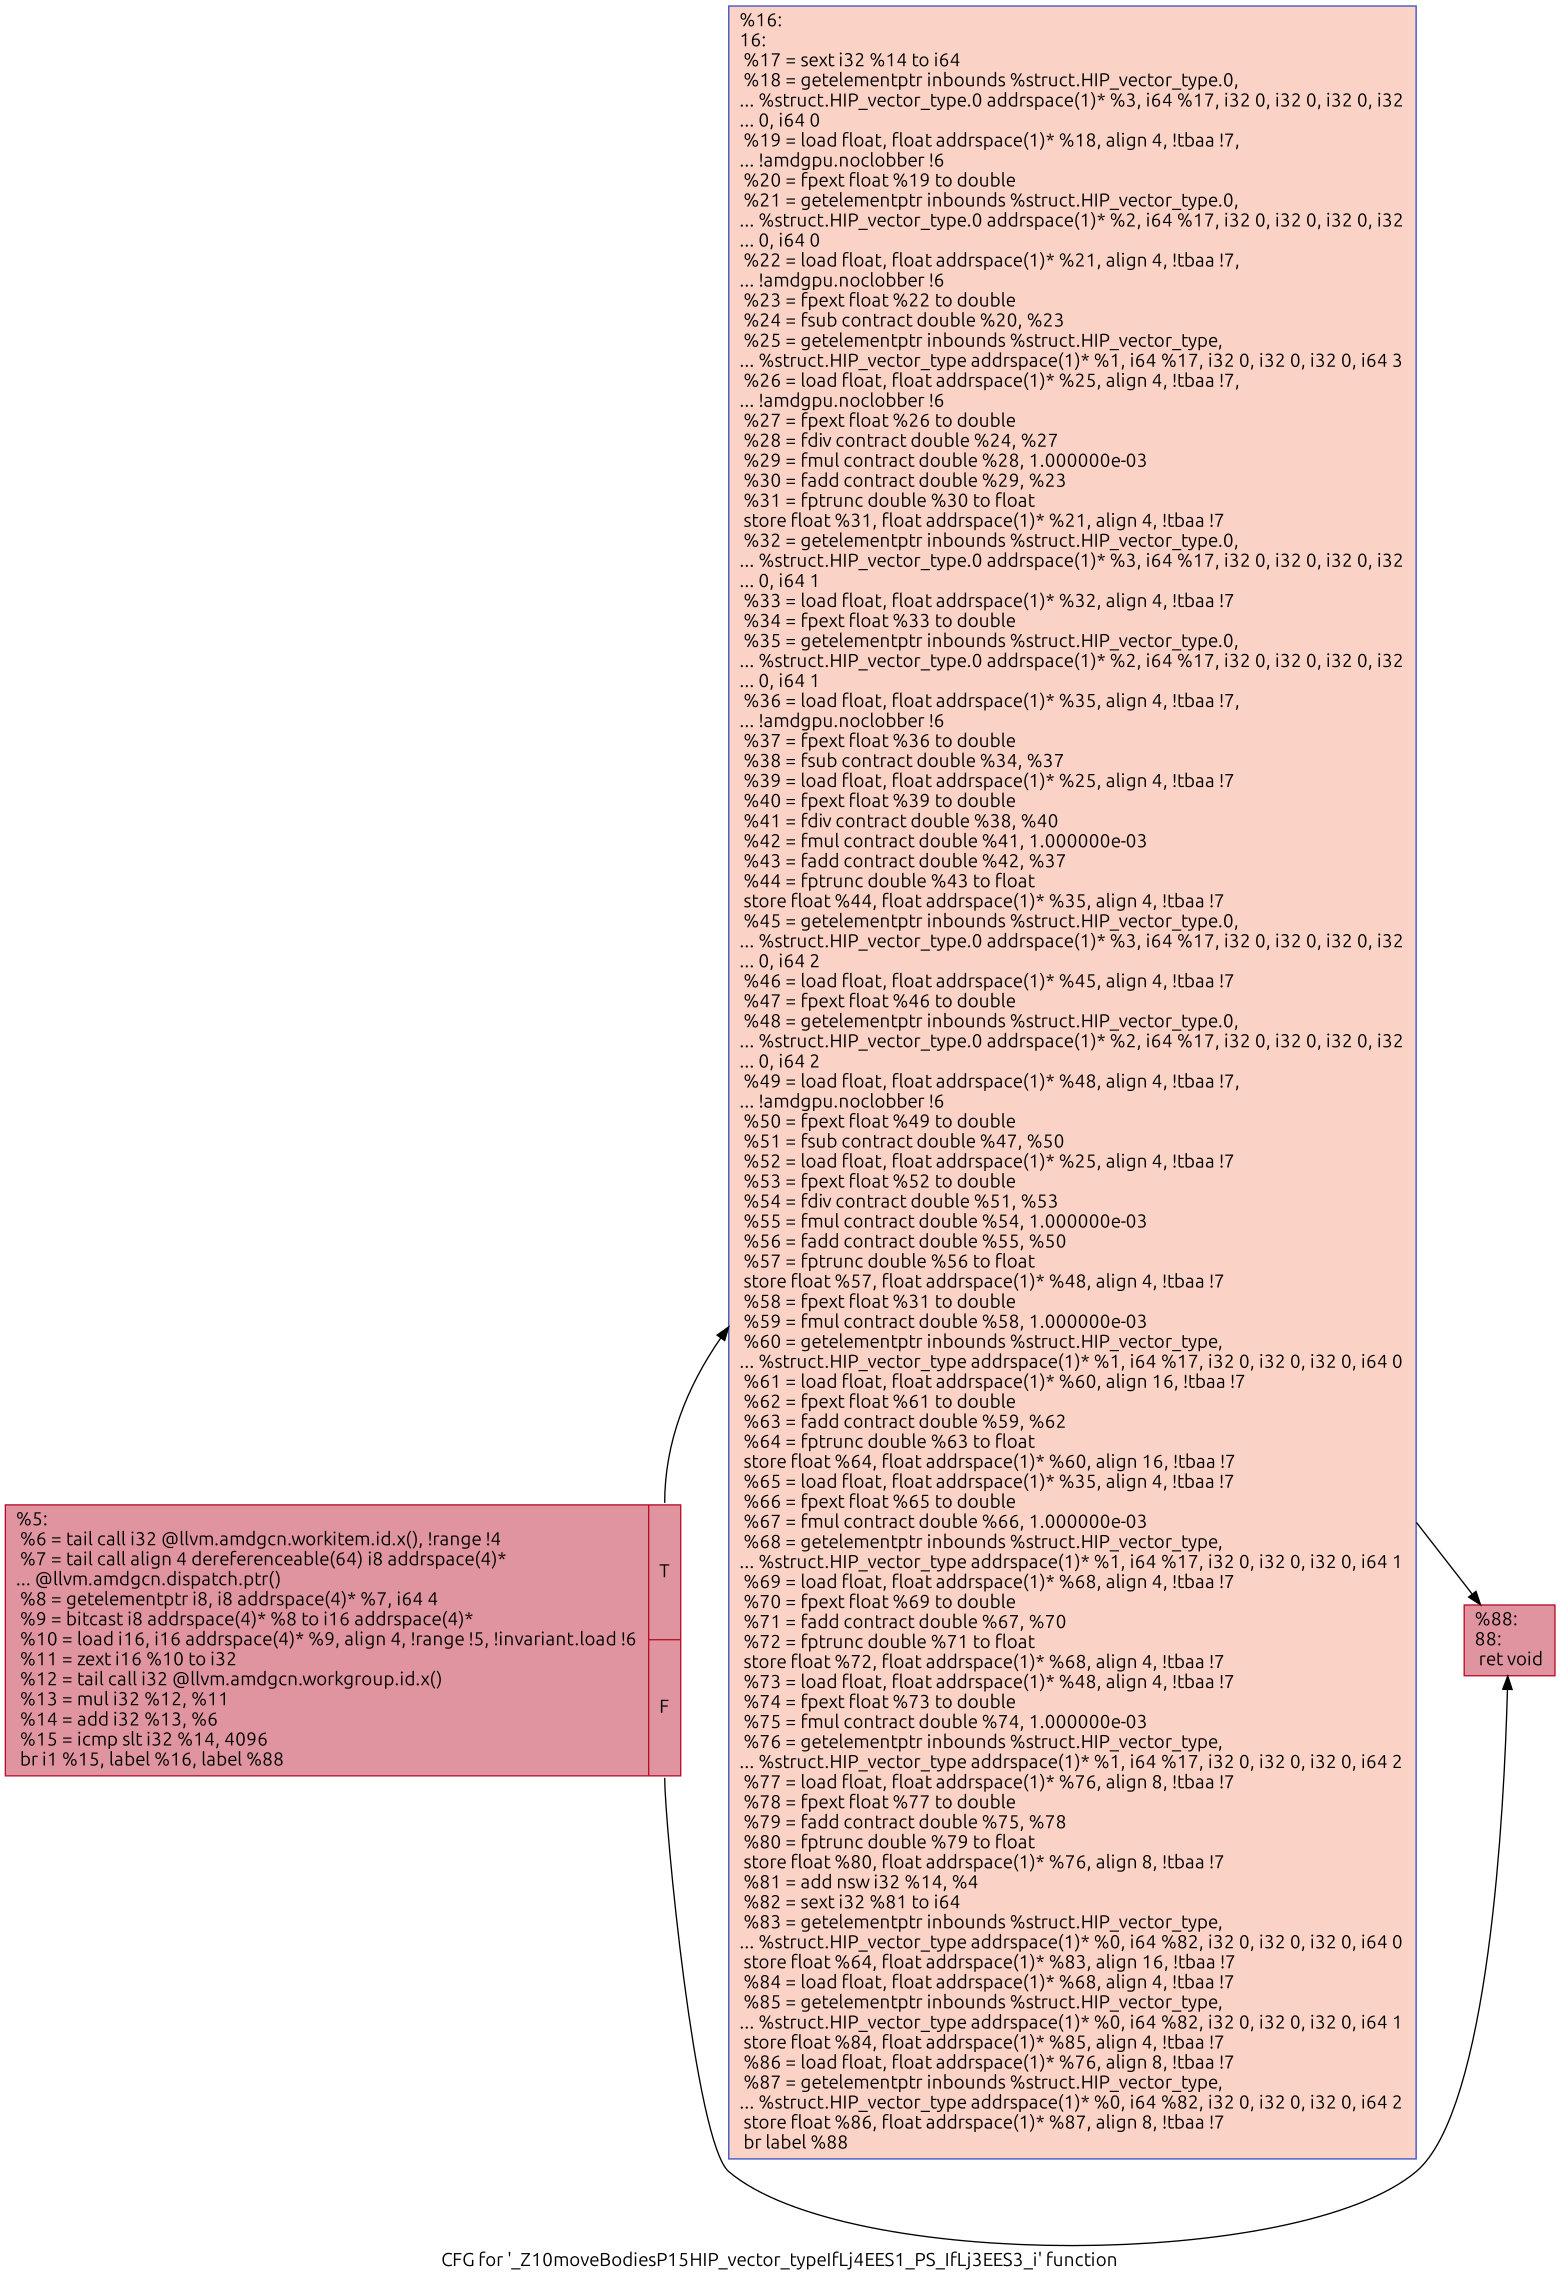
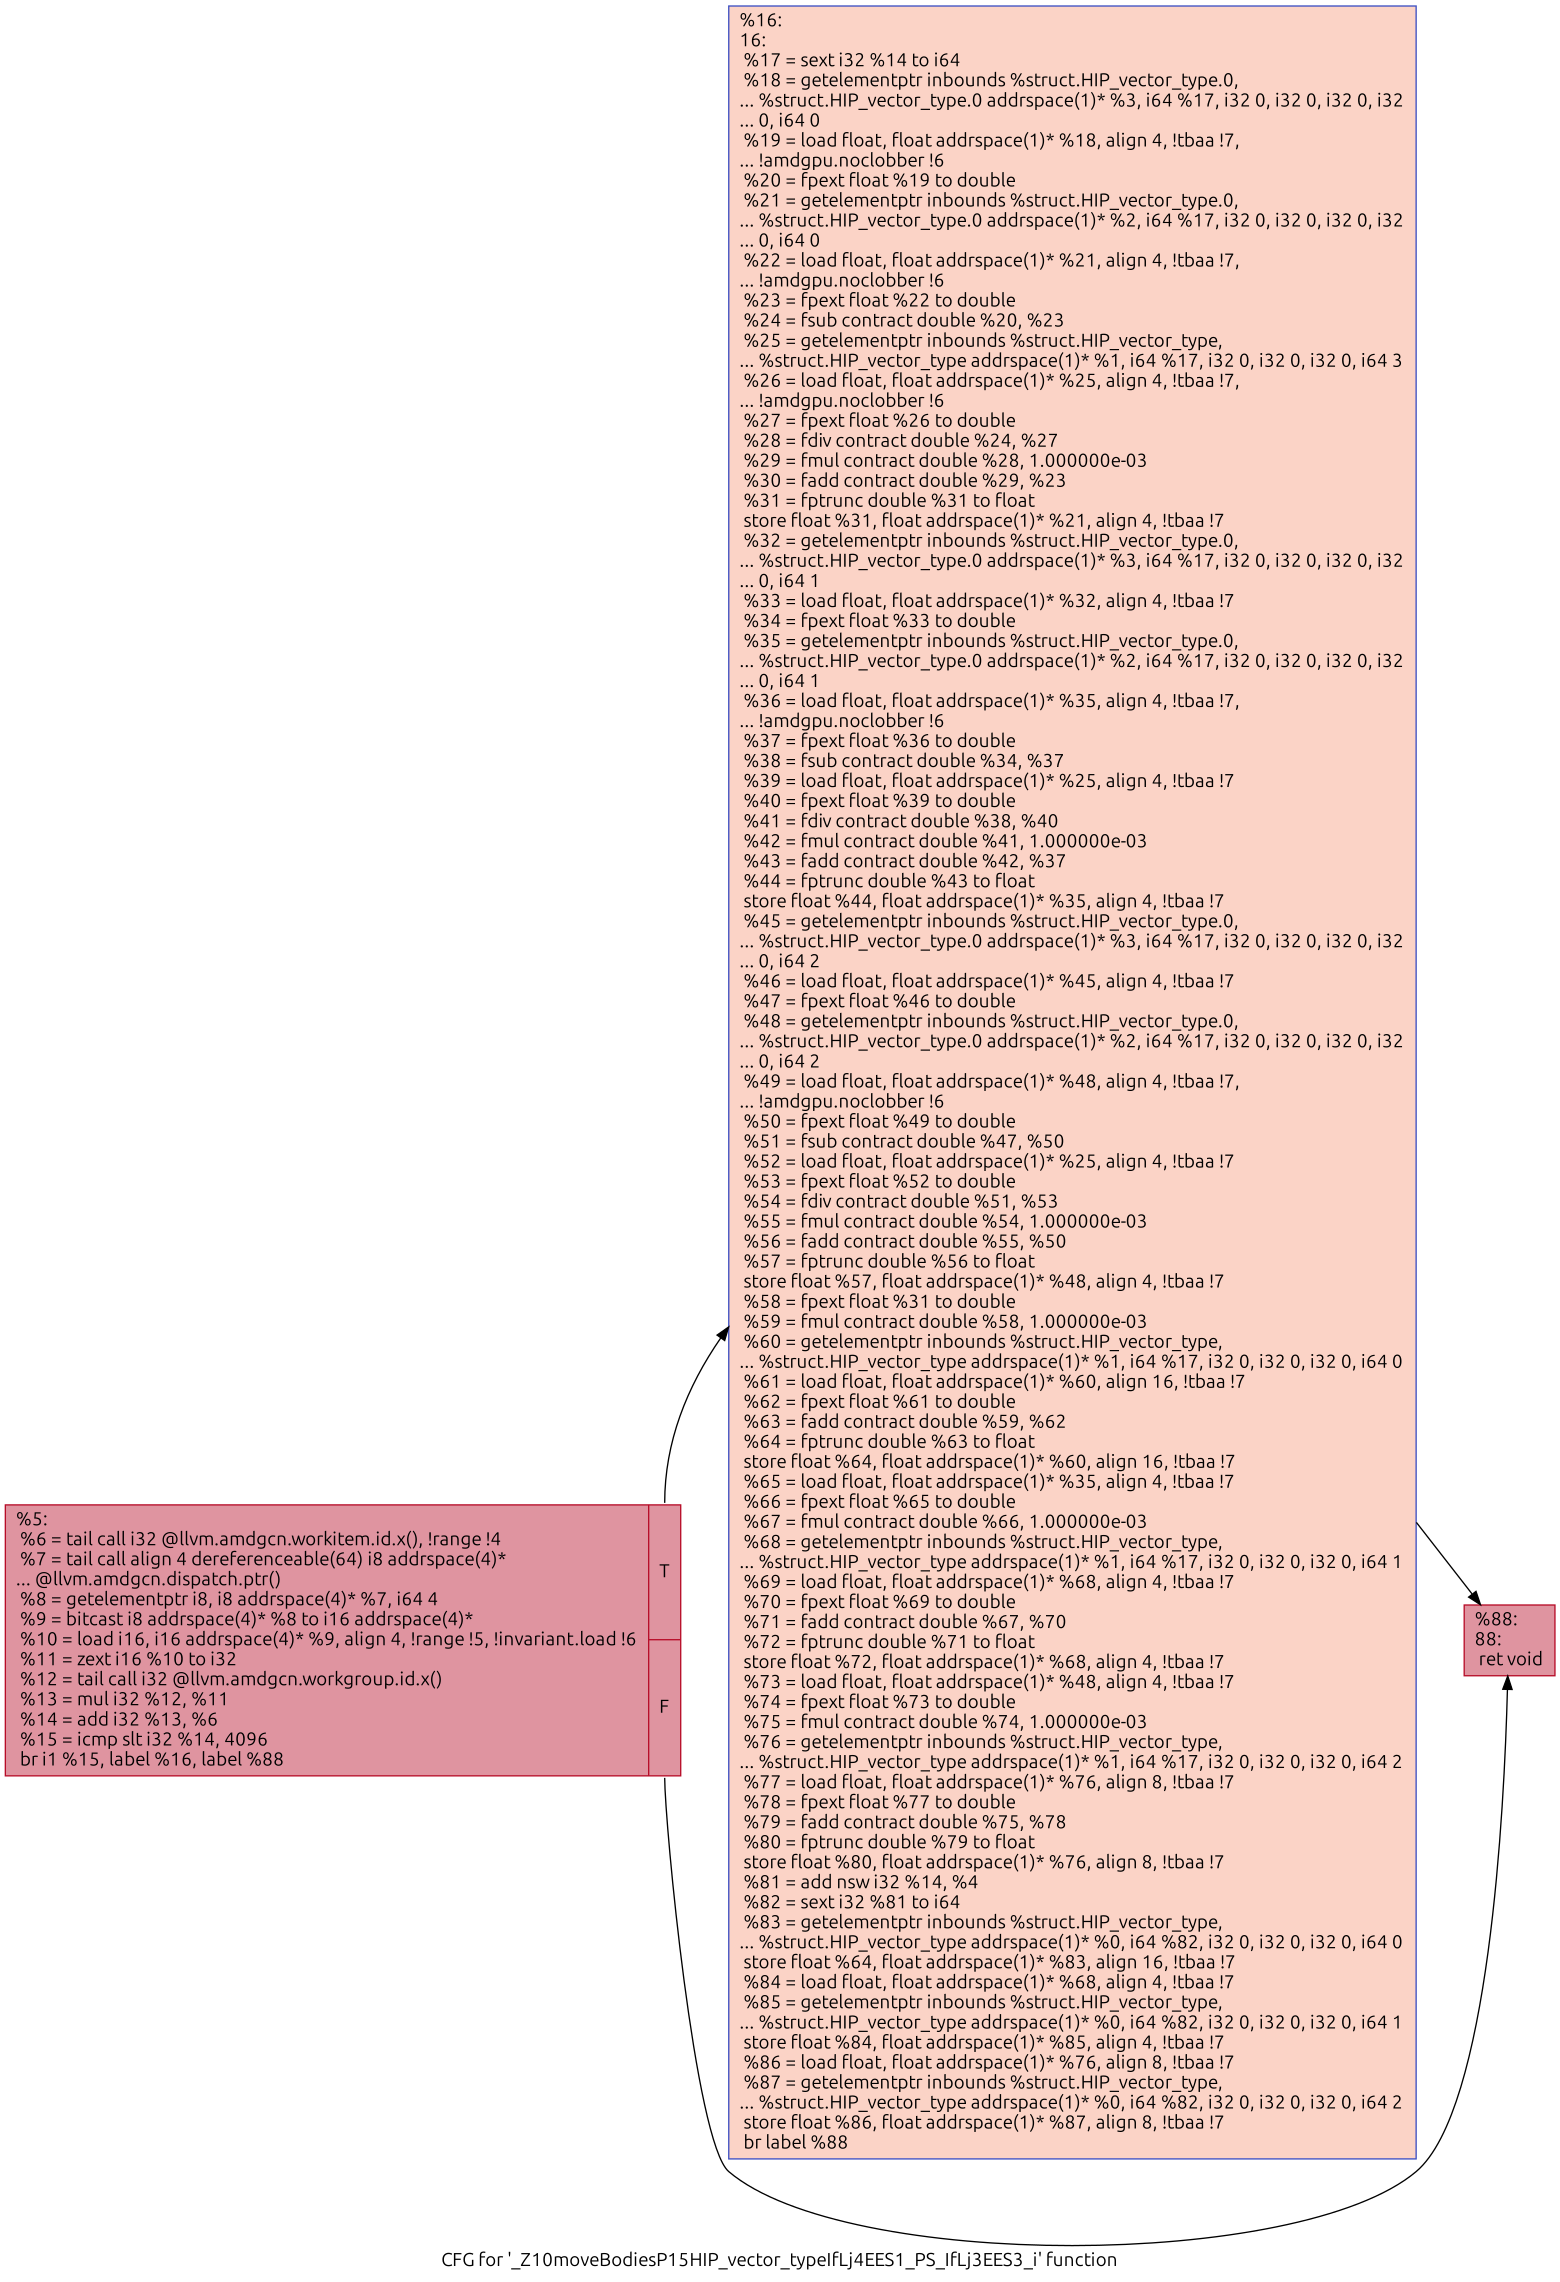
(888, 501) -> (888, 501)
